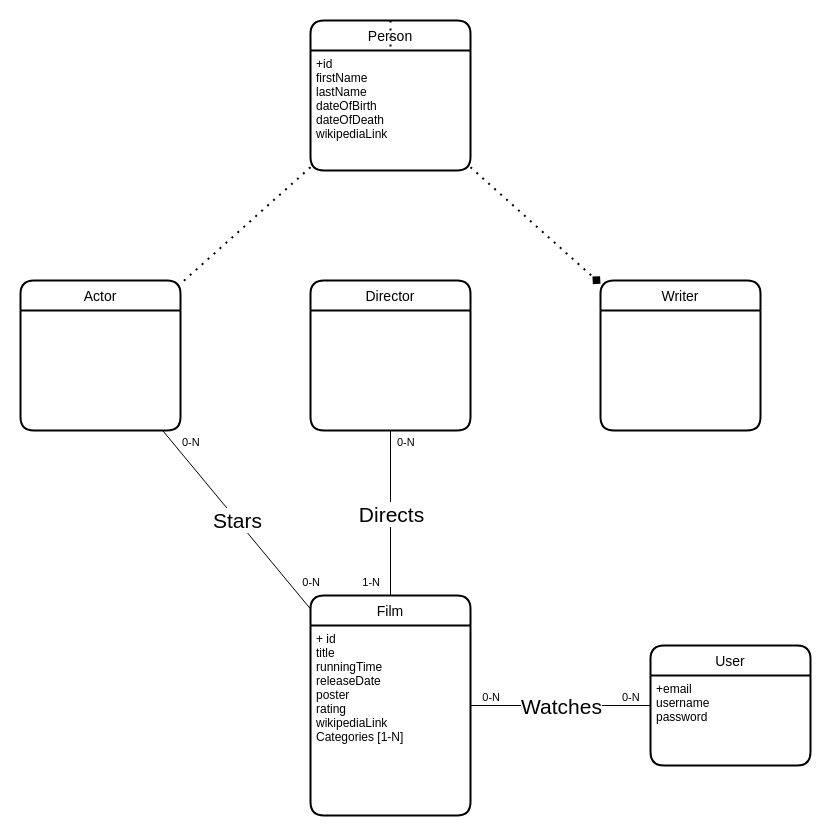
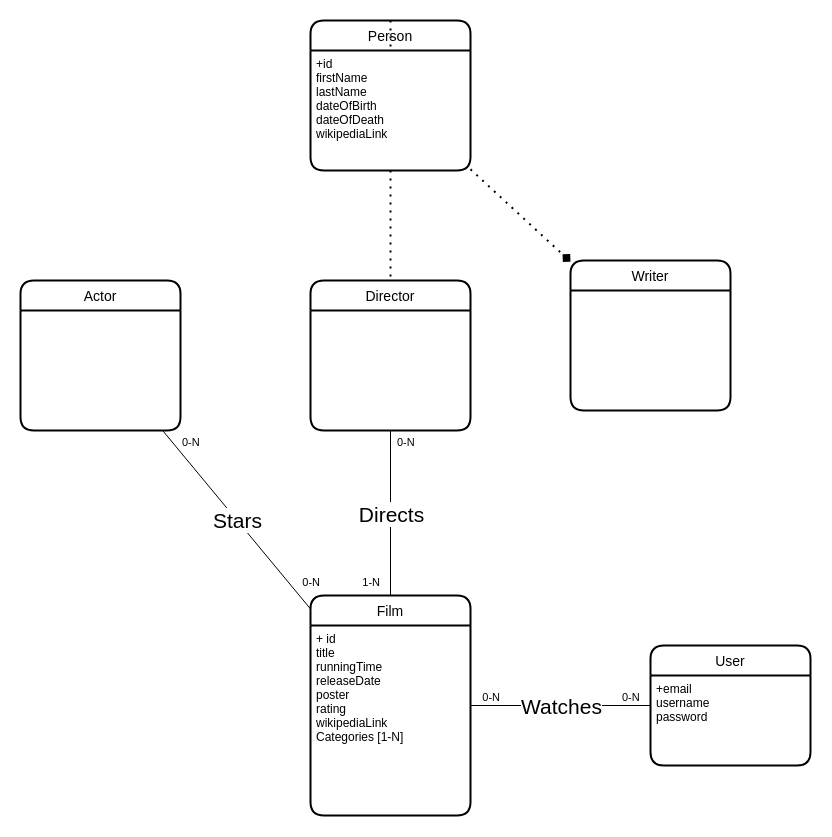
(246, 225) -> (391, 225)
(681, 356) -> (651, 336)
